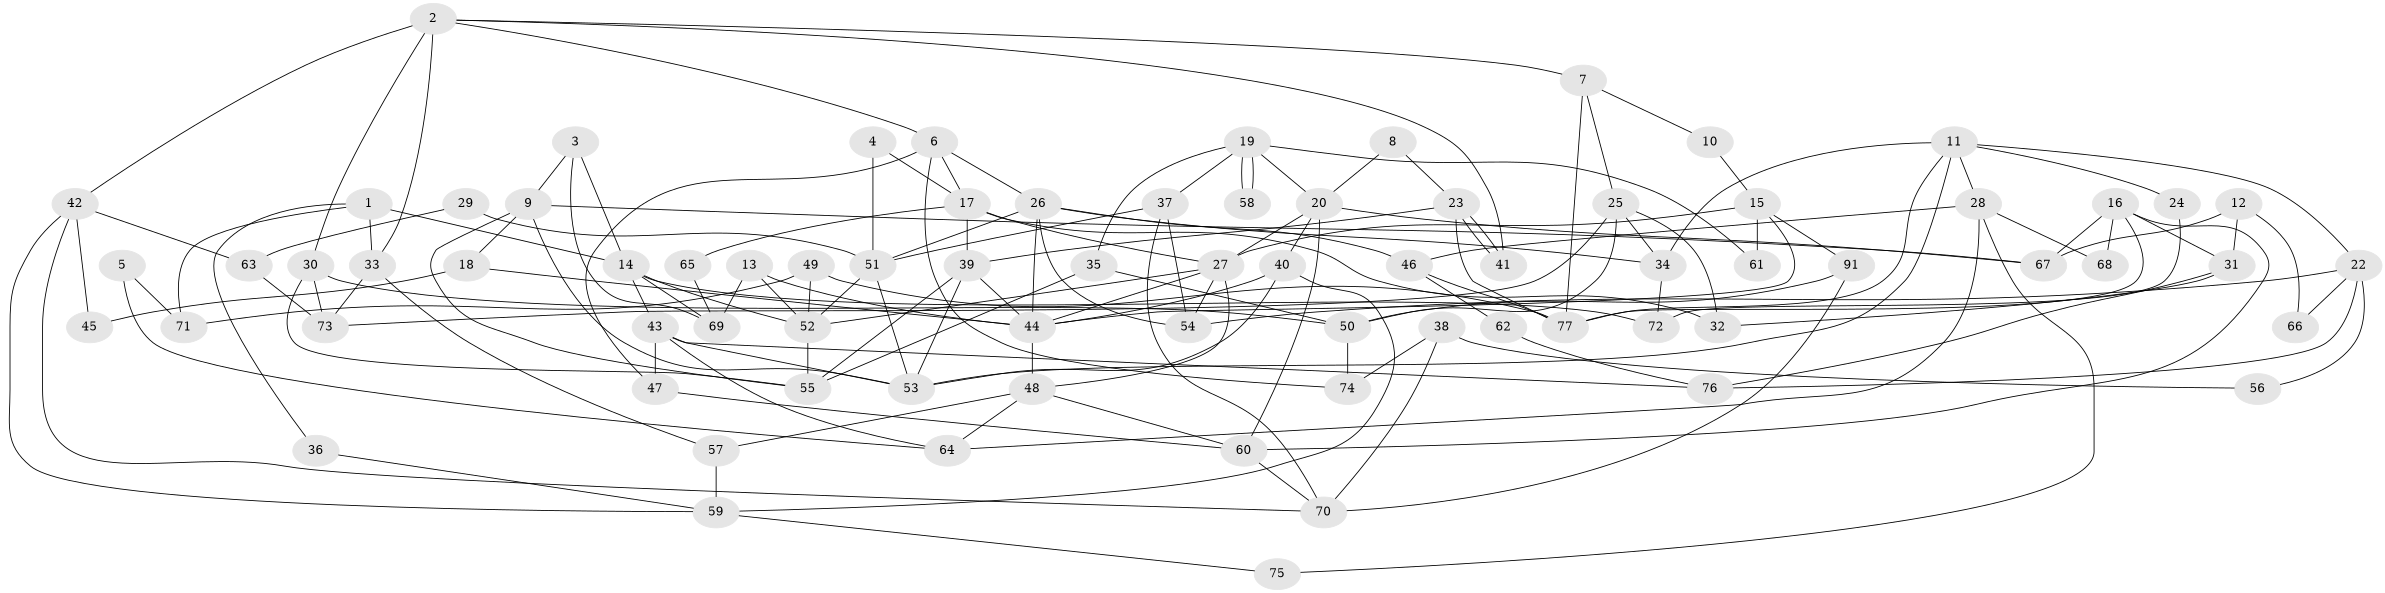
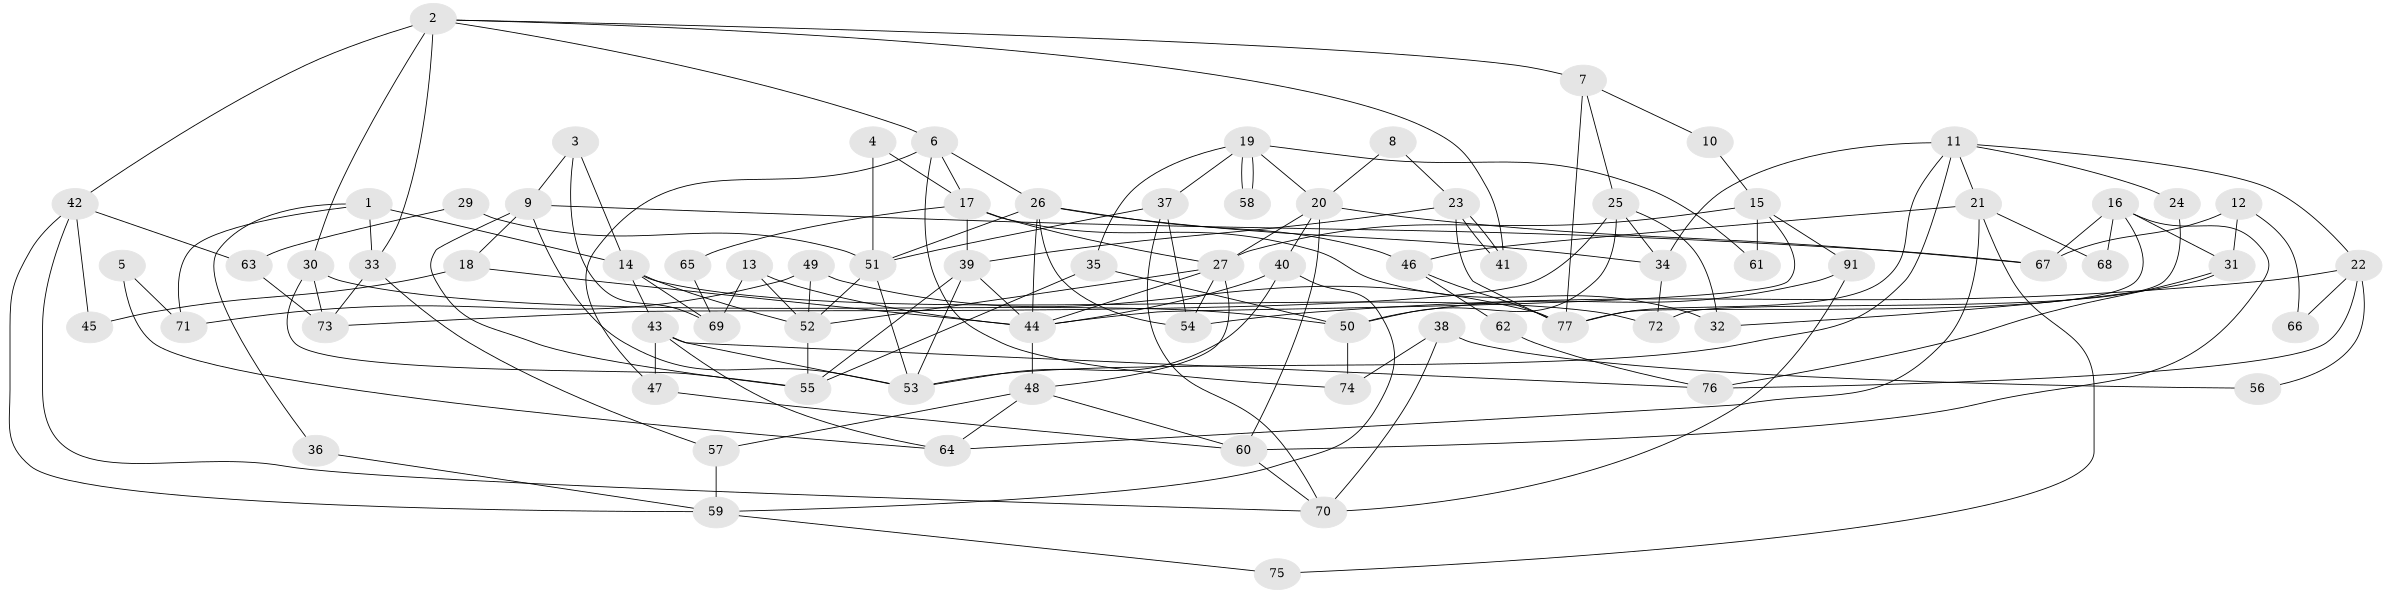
(1978, 204) -> (1978, 204)
